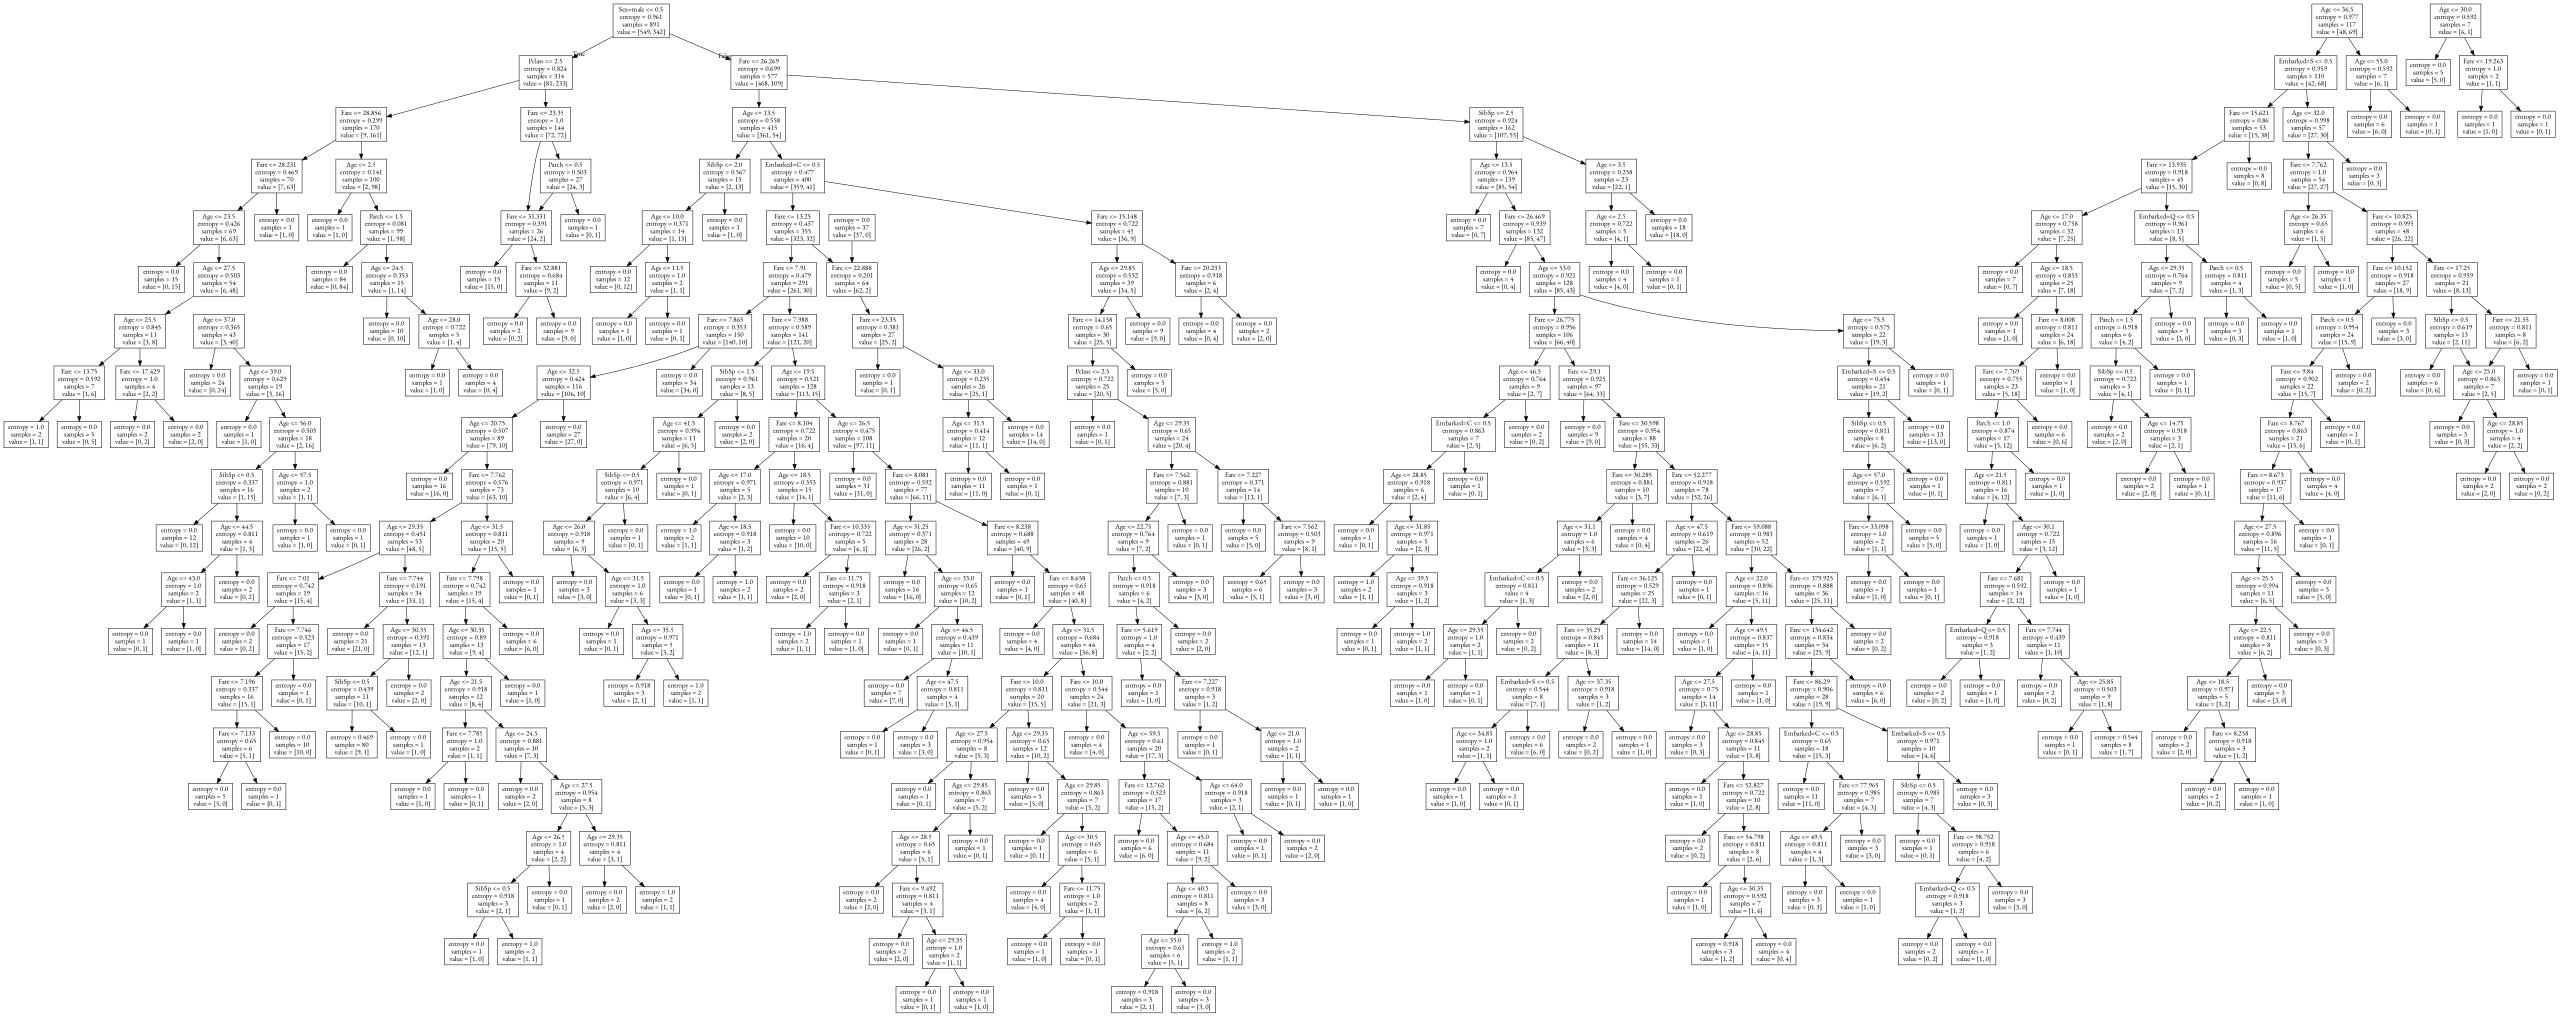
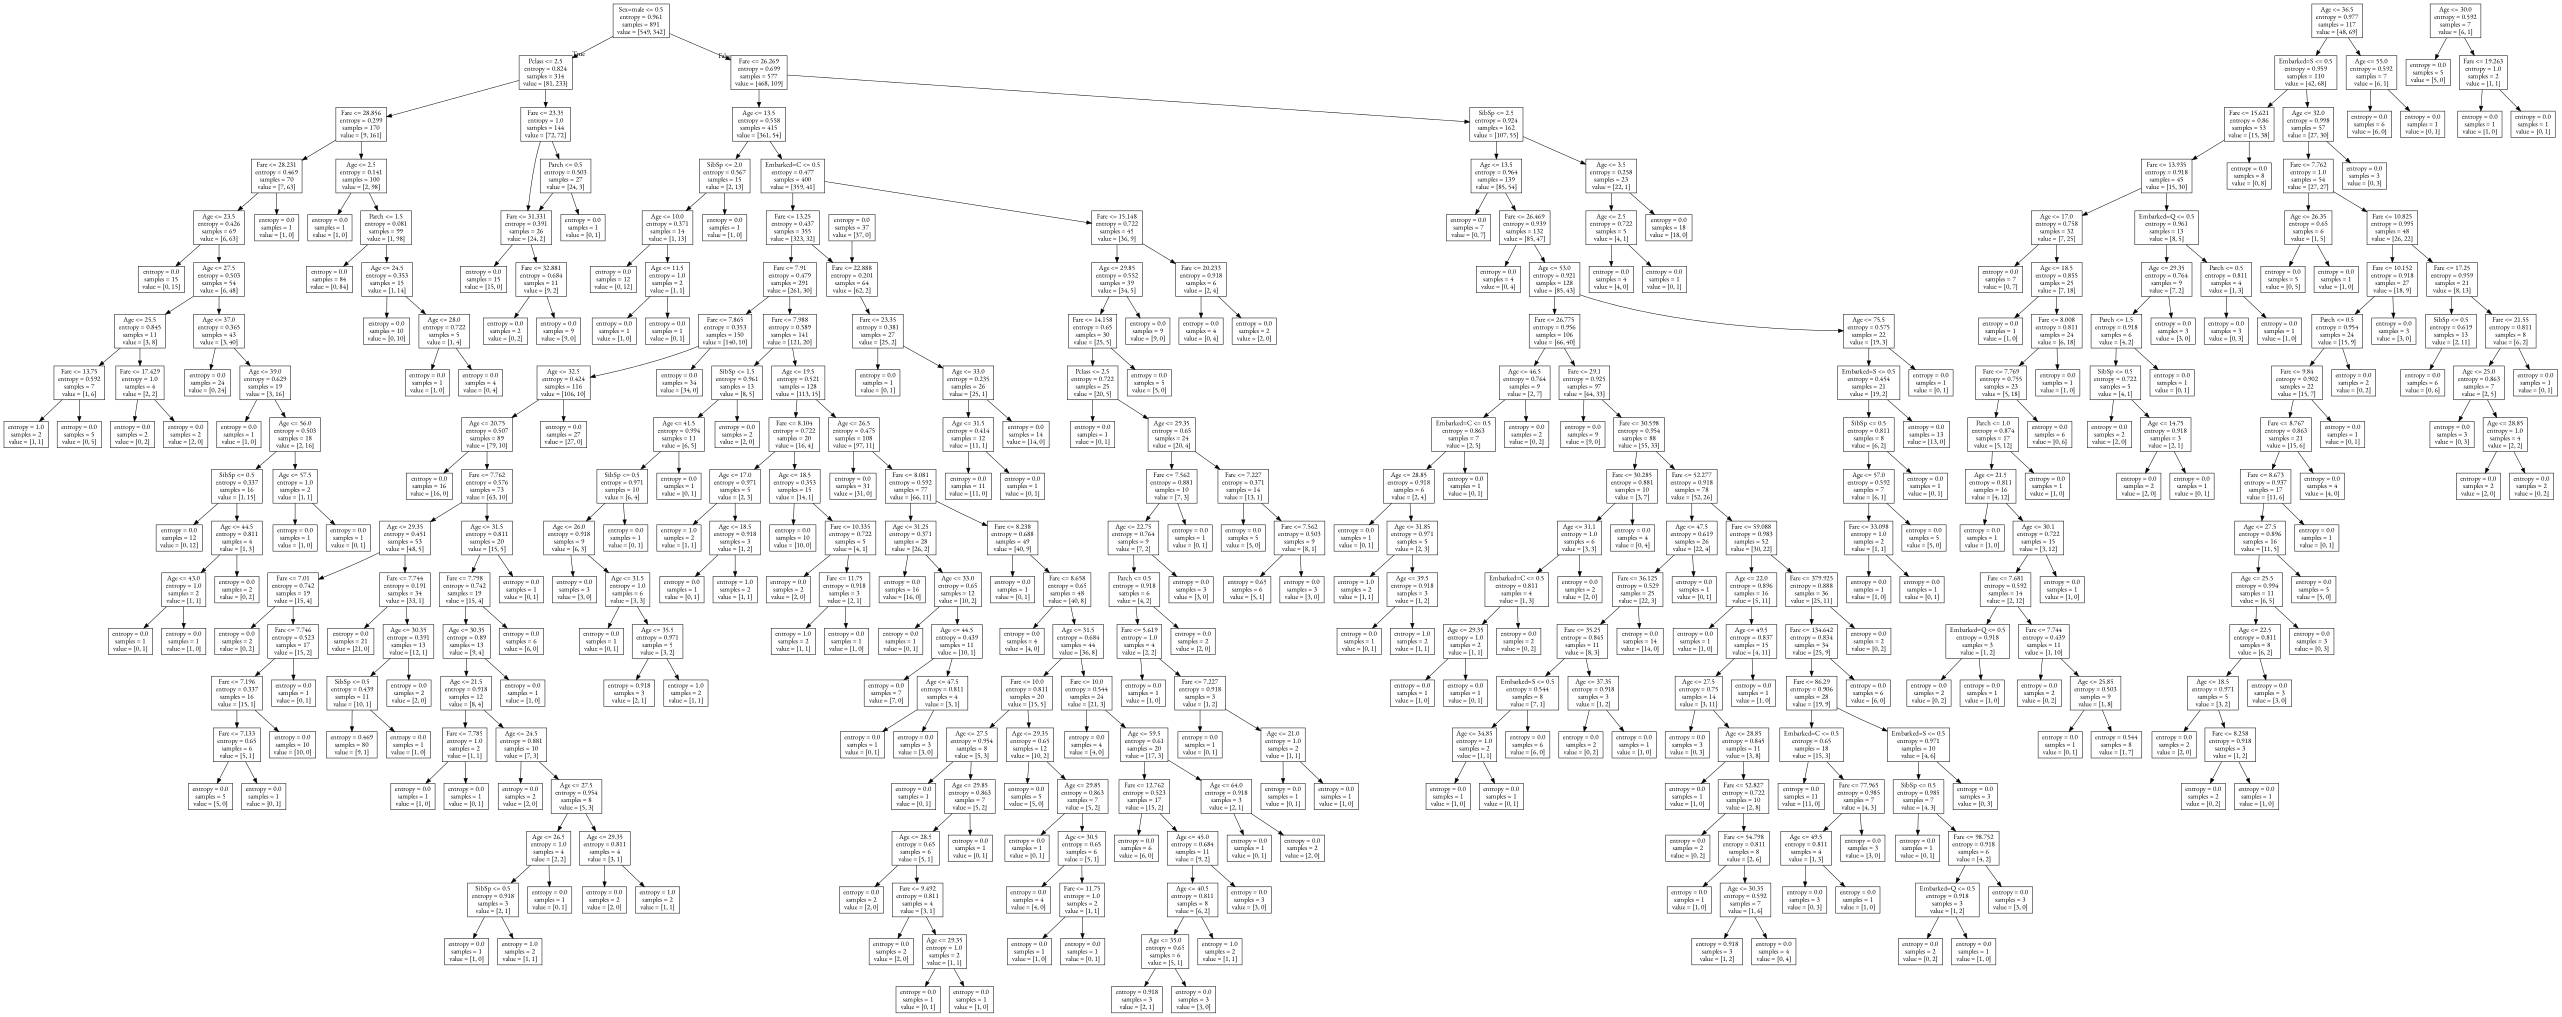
none -> (219, 303)
(2464, 355) -> none
(1517, 590) -> (1517, 590)
